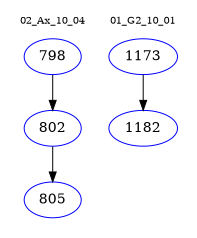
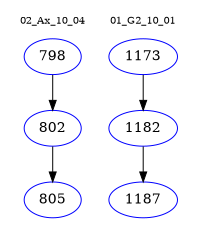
none -> (143, 200)
